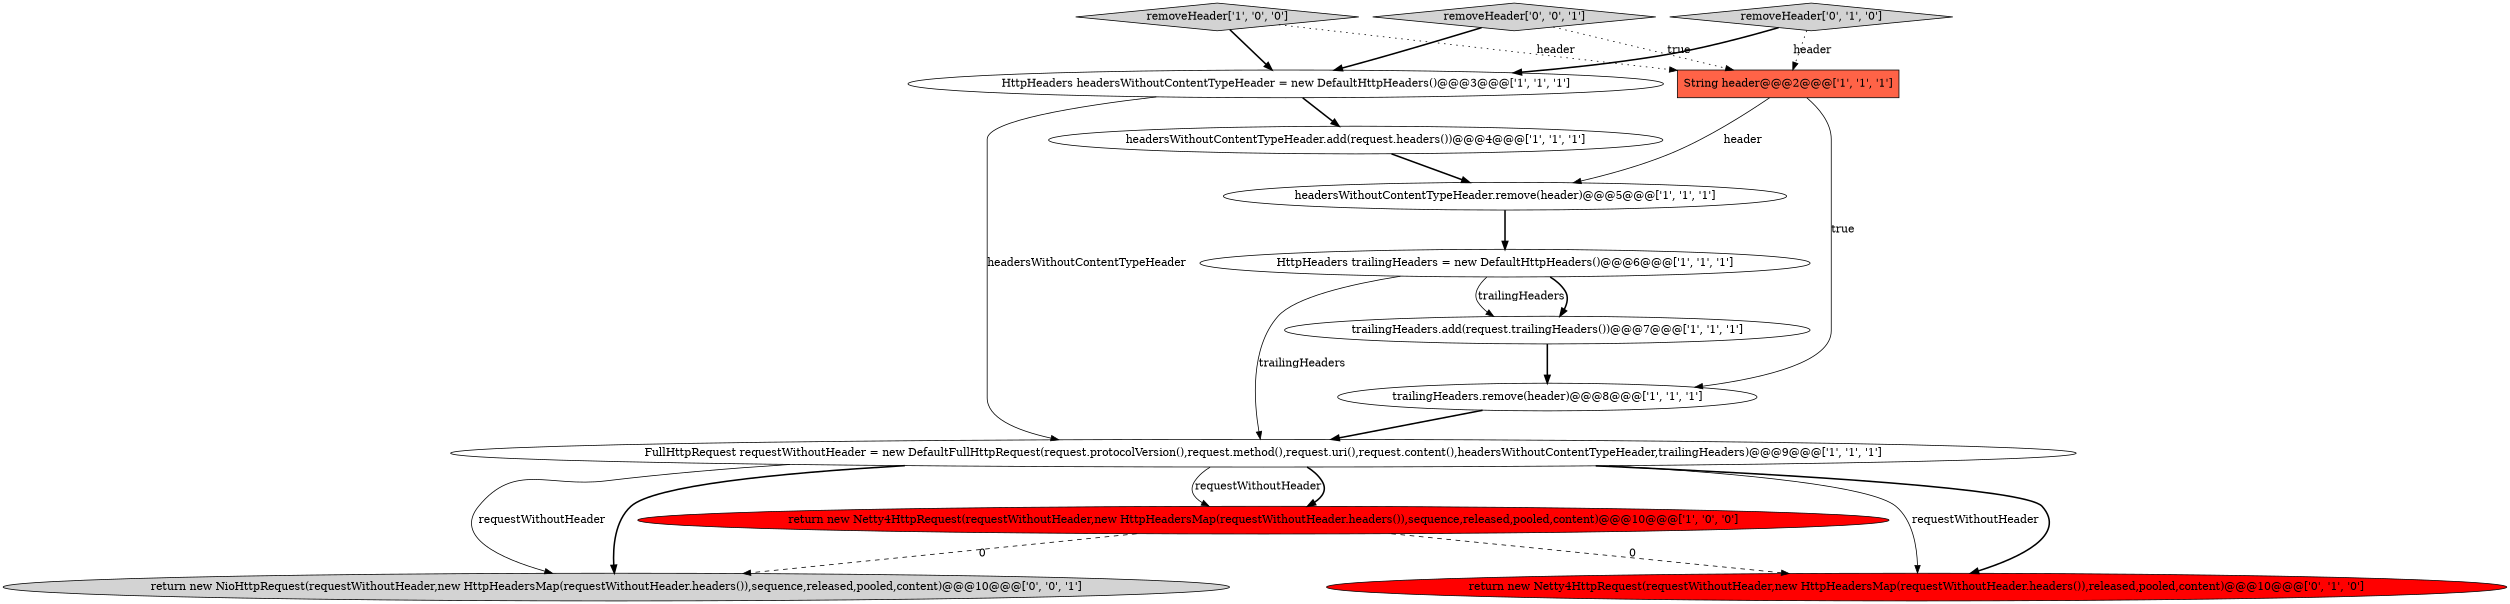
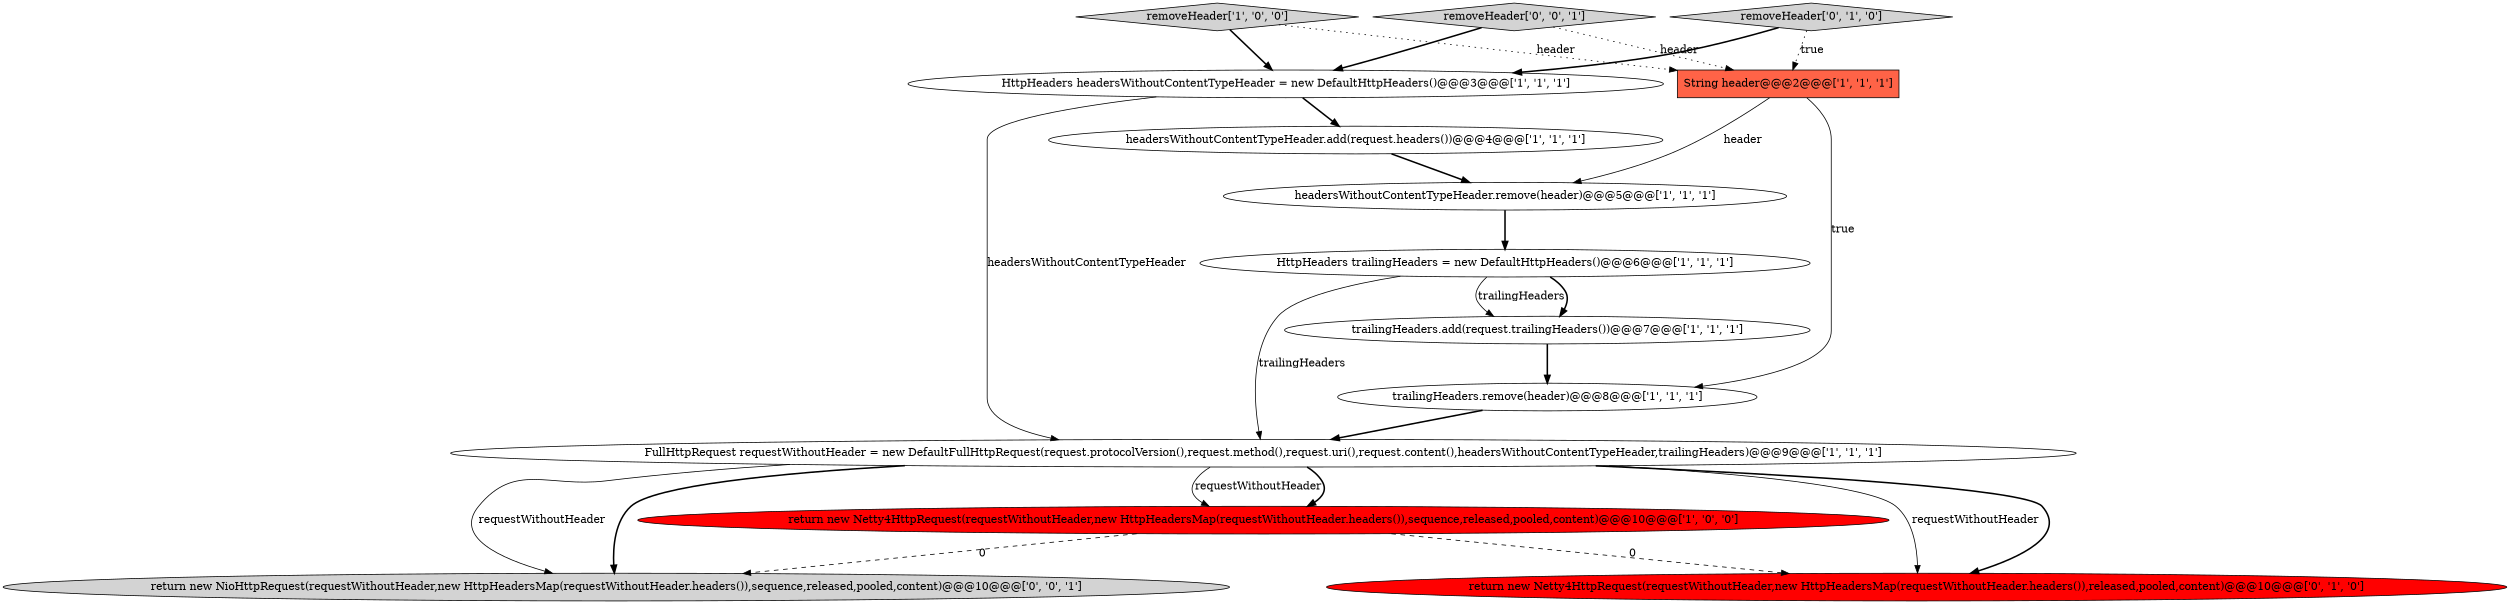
(1679, 50) -> (1679, 50)
(1812, 50) -> (1812, 50)
